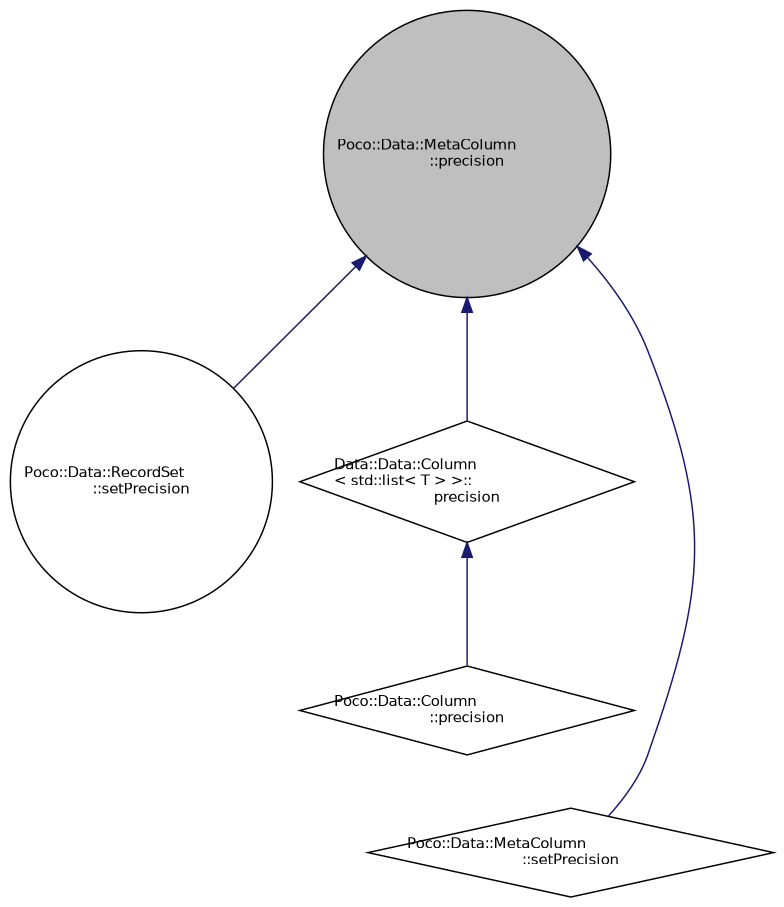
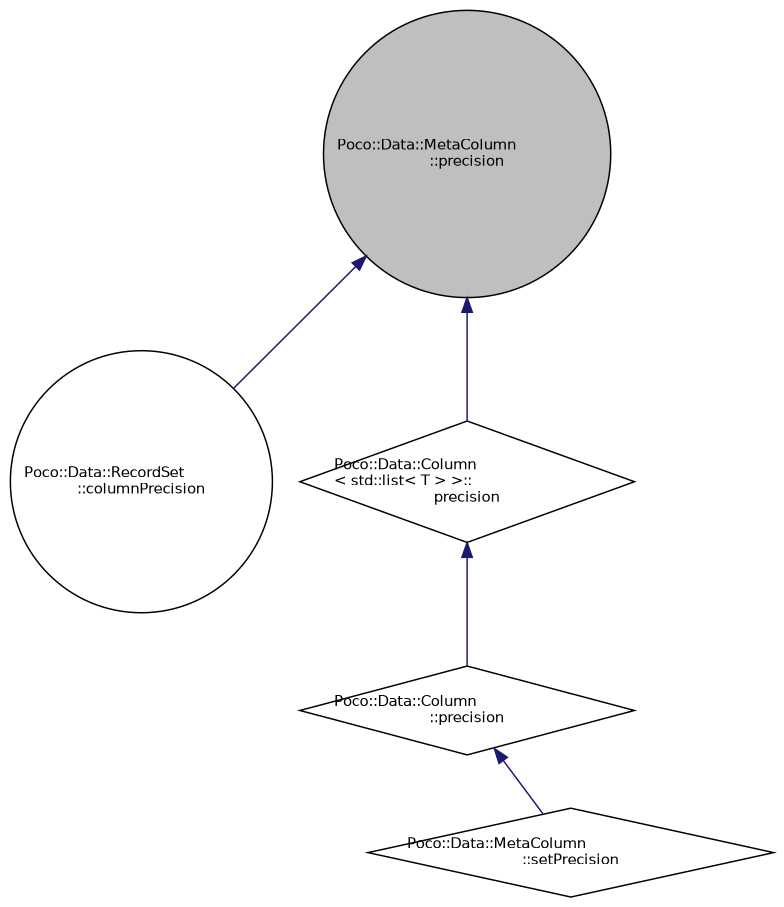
(141, 482) -> (141, 482)
(467, 482) -> (467, 482)
(694, 534) -> (523, 787)
